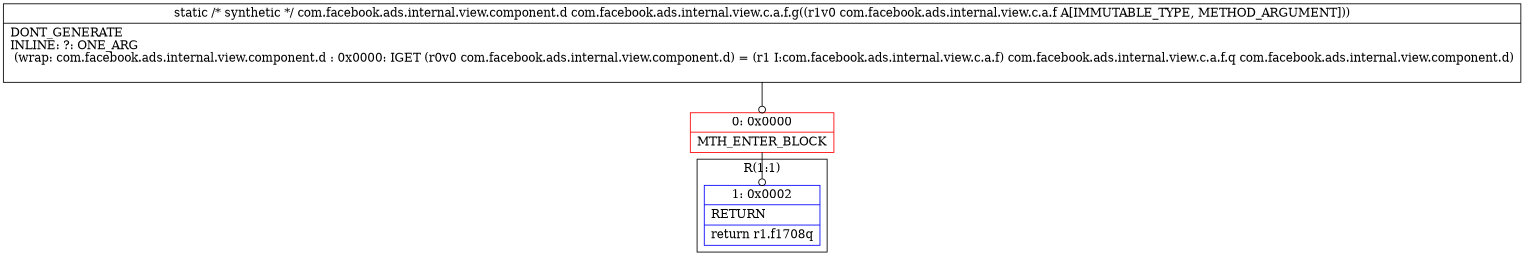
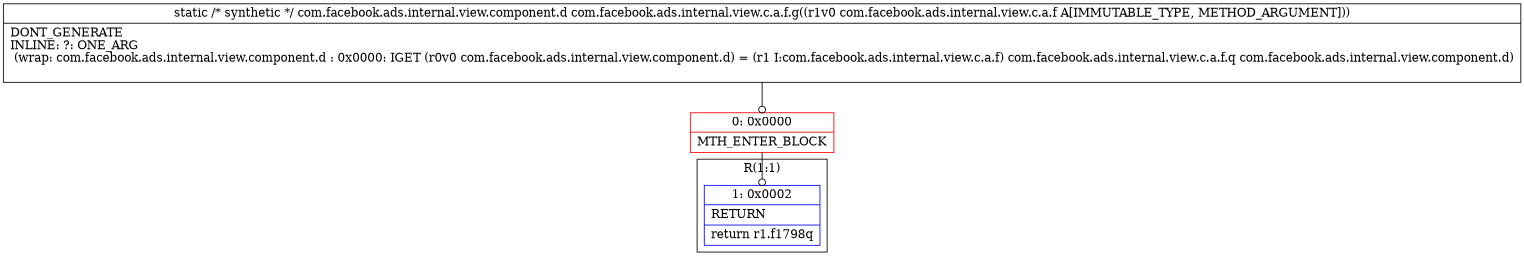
(762, 235) -> (762, 235)
